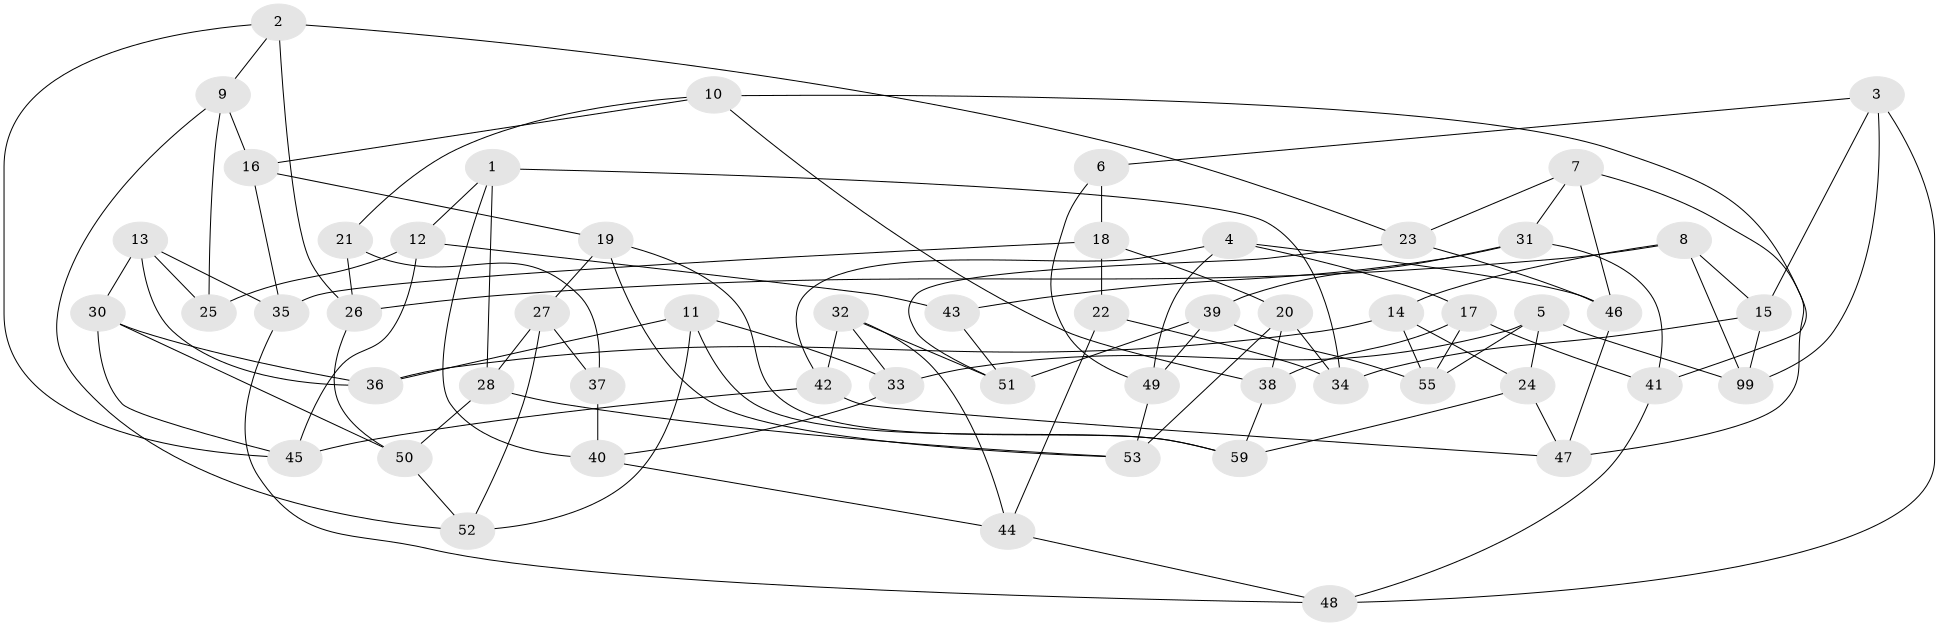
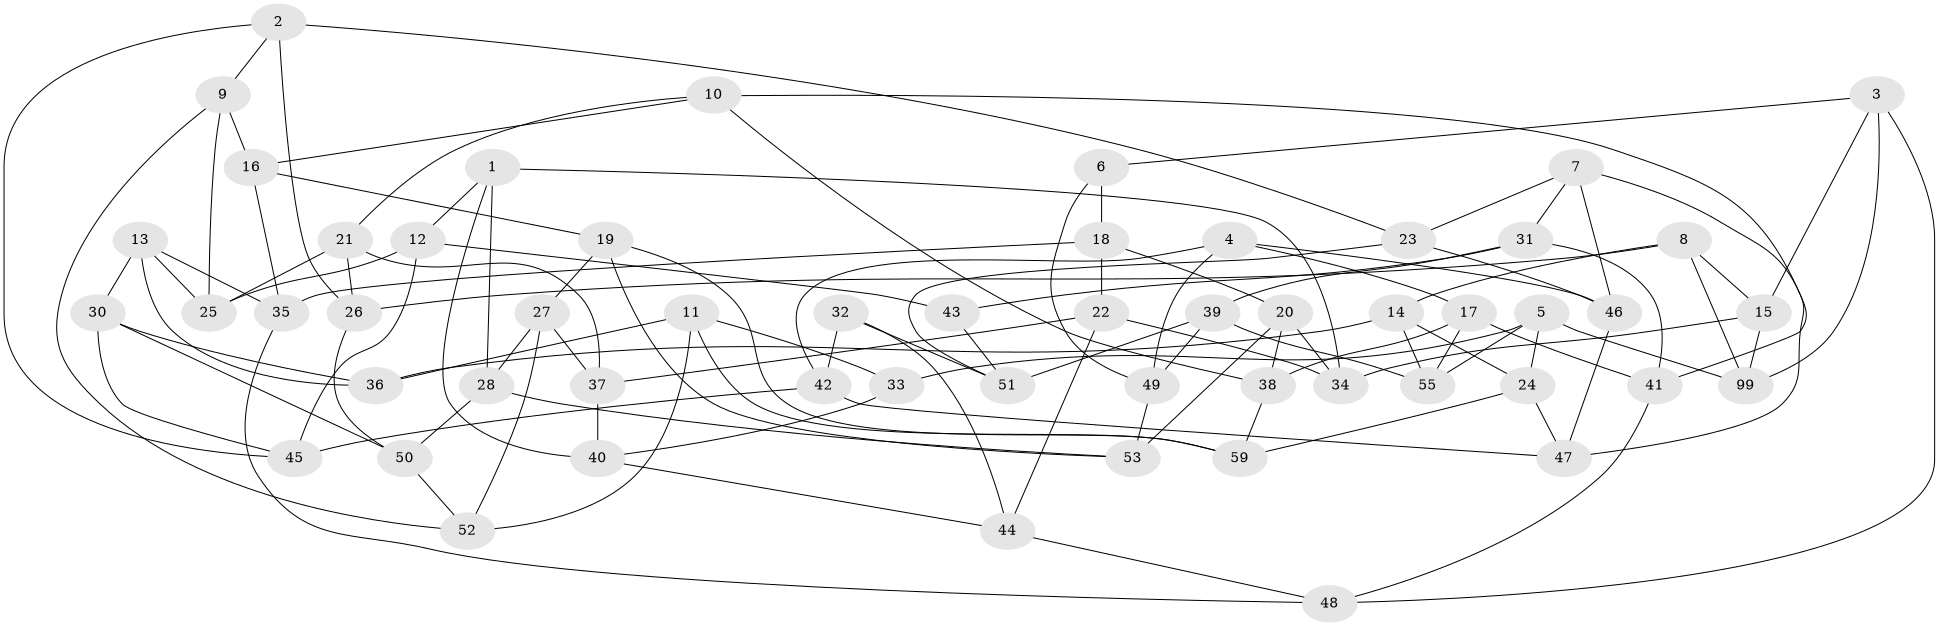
none -> (282, 274)
(874, 355) -> none
none -> (794, 358)
